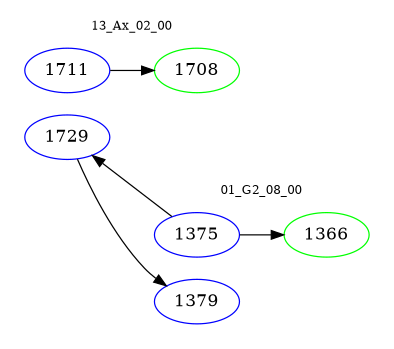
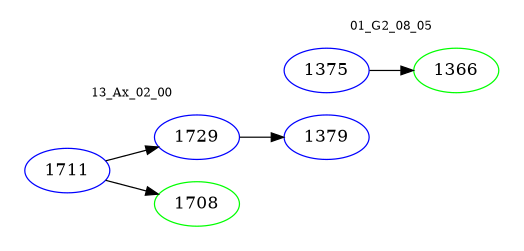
(136, 189) -> (126, 156)
(262, 191) -> (391, 27)
